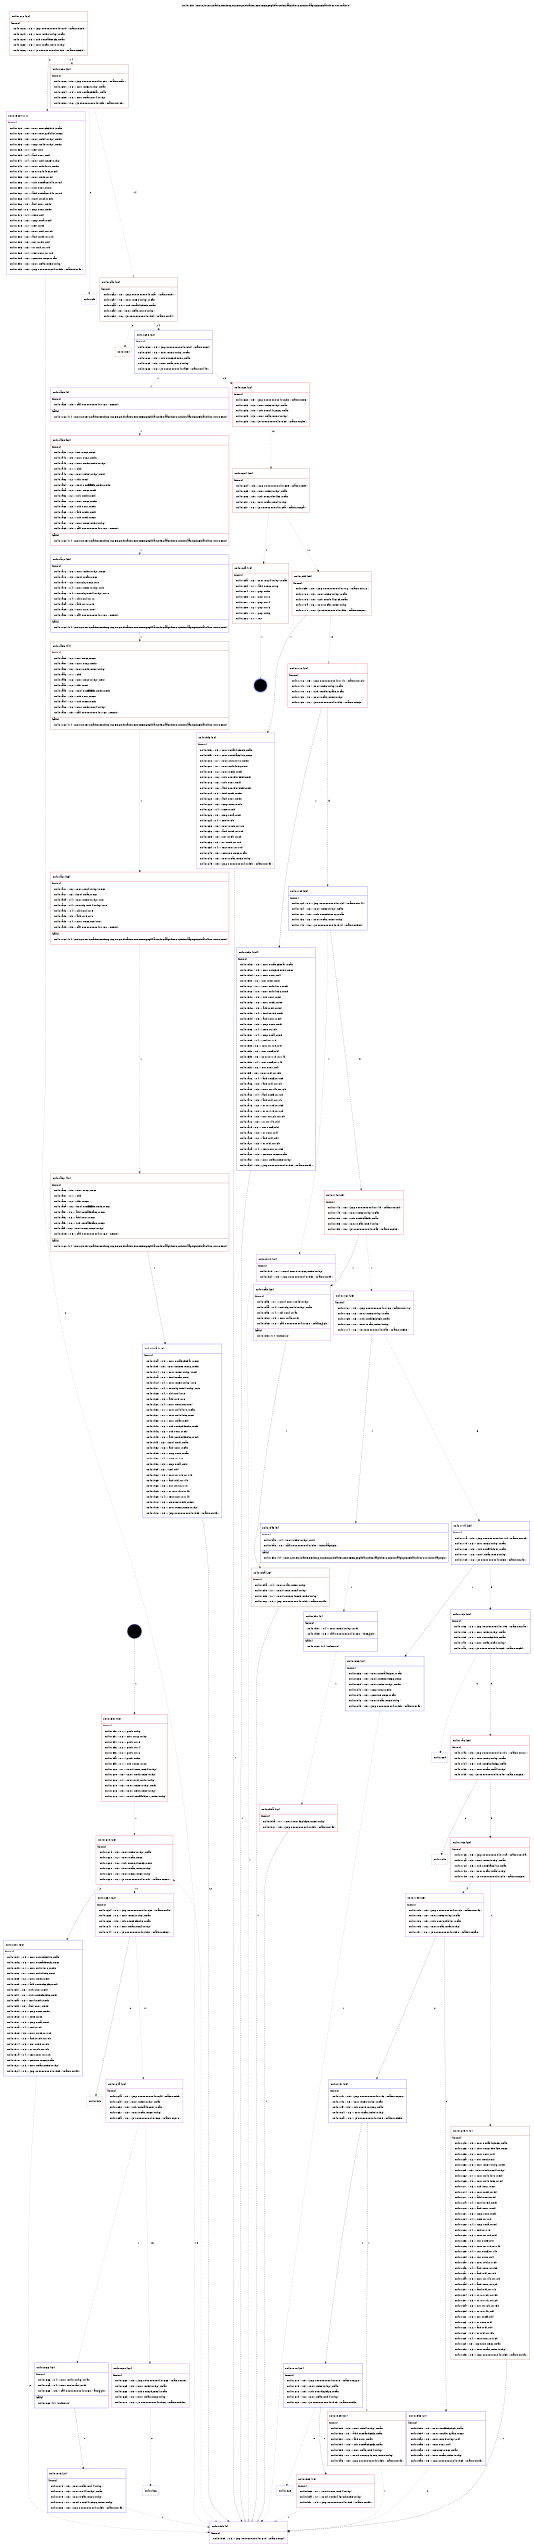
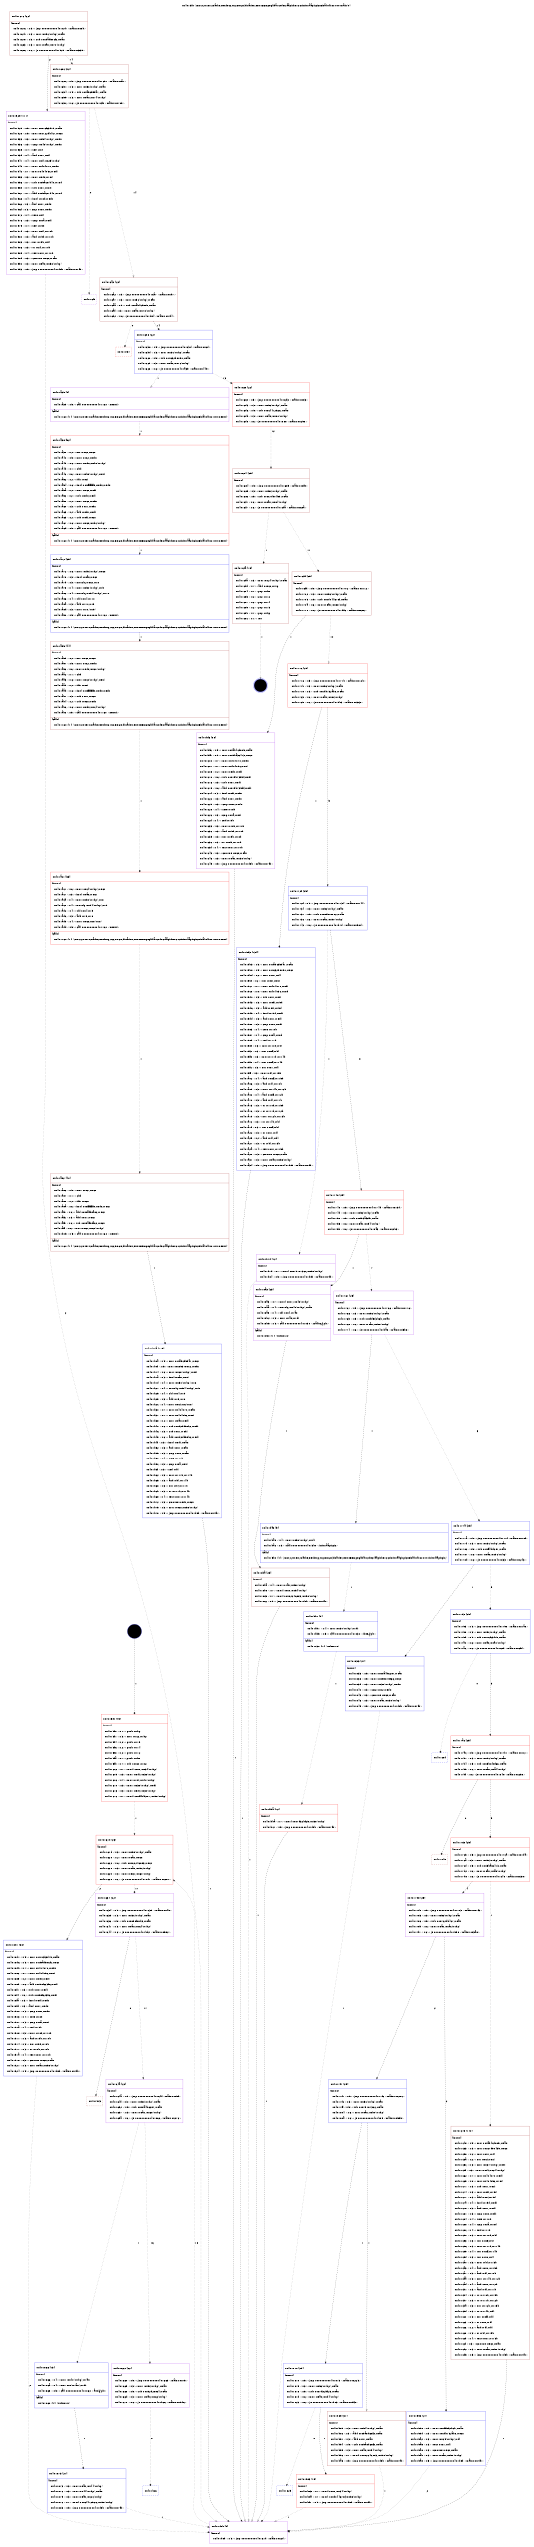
(210, 1889) -> (210, 1889)
